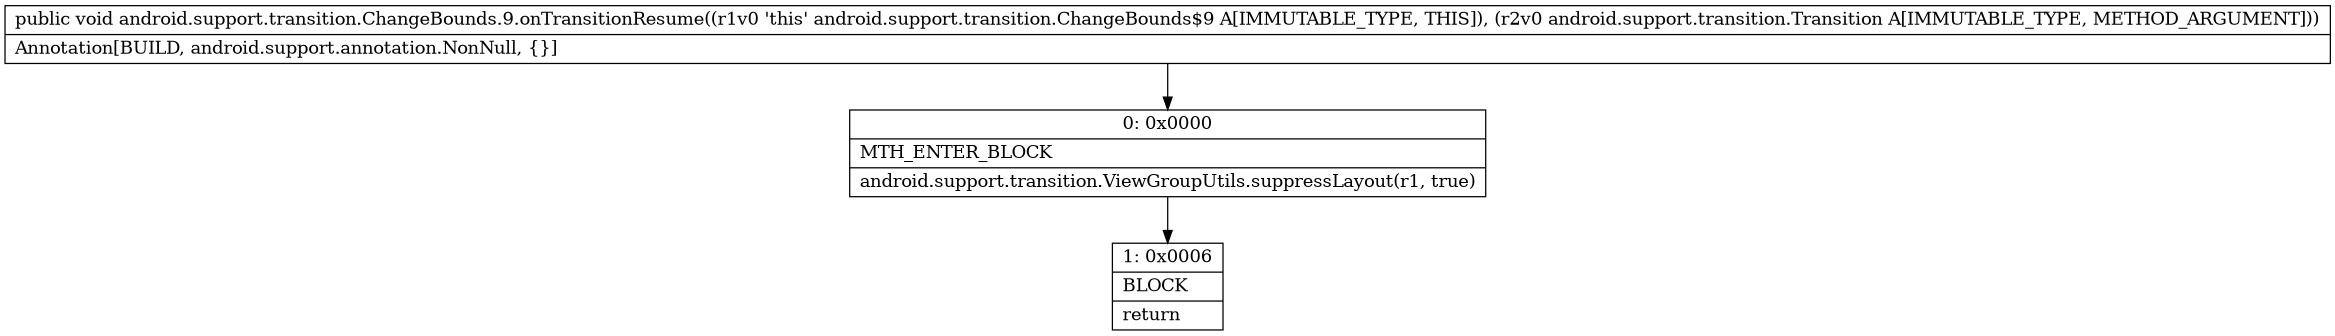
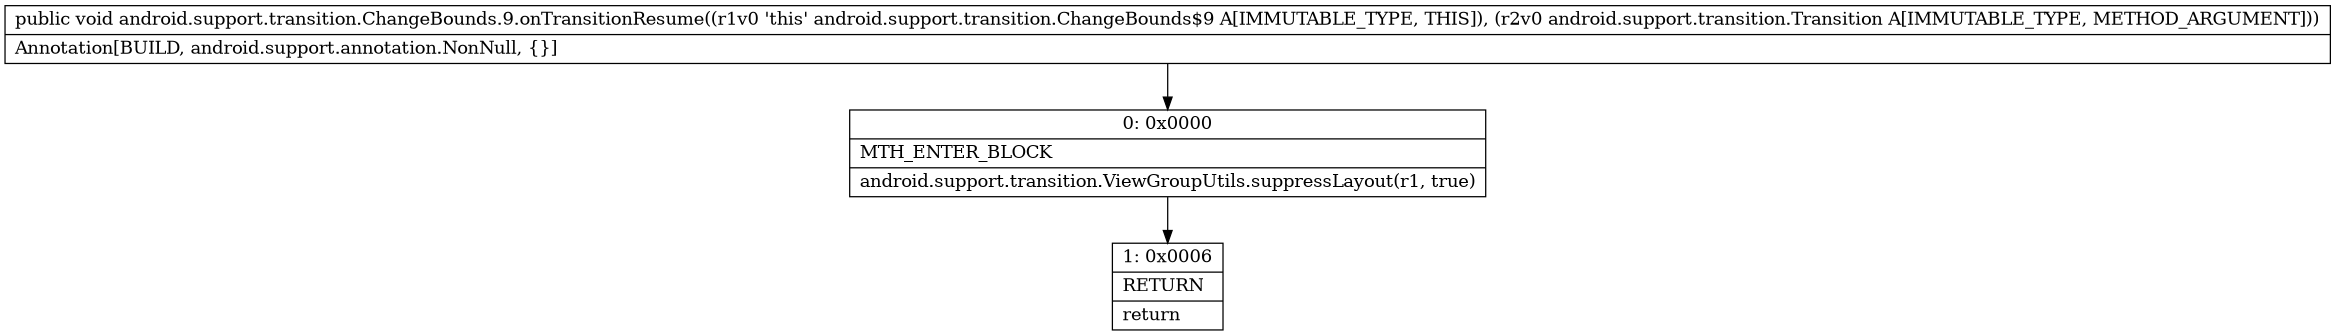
(1155, 286) -> (1163, 286)
